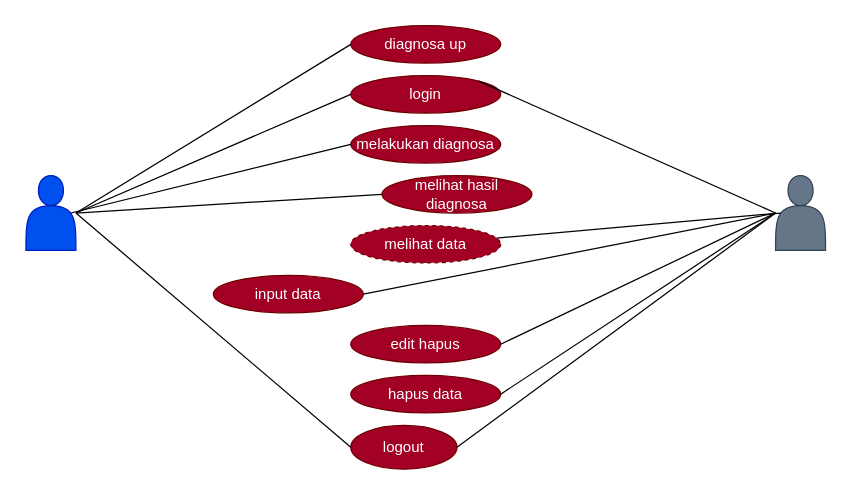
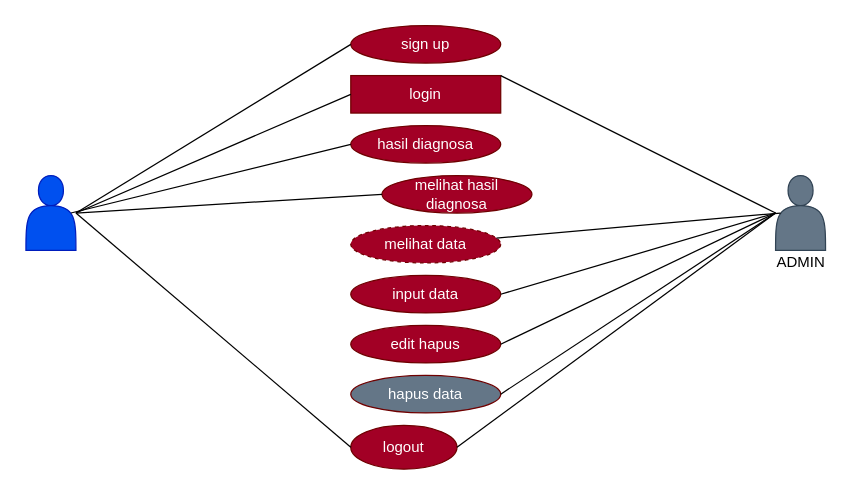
(426, 44) -> (426, 44)
(426, 94) -> (426, 94)
(426, 144) -> (426, 144)
none -> (801, 263)
(288, 294) -> (426, 294)
(426, 394) -> (426, 394)
